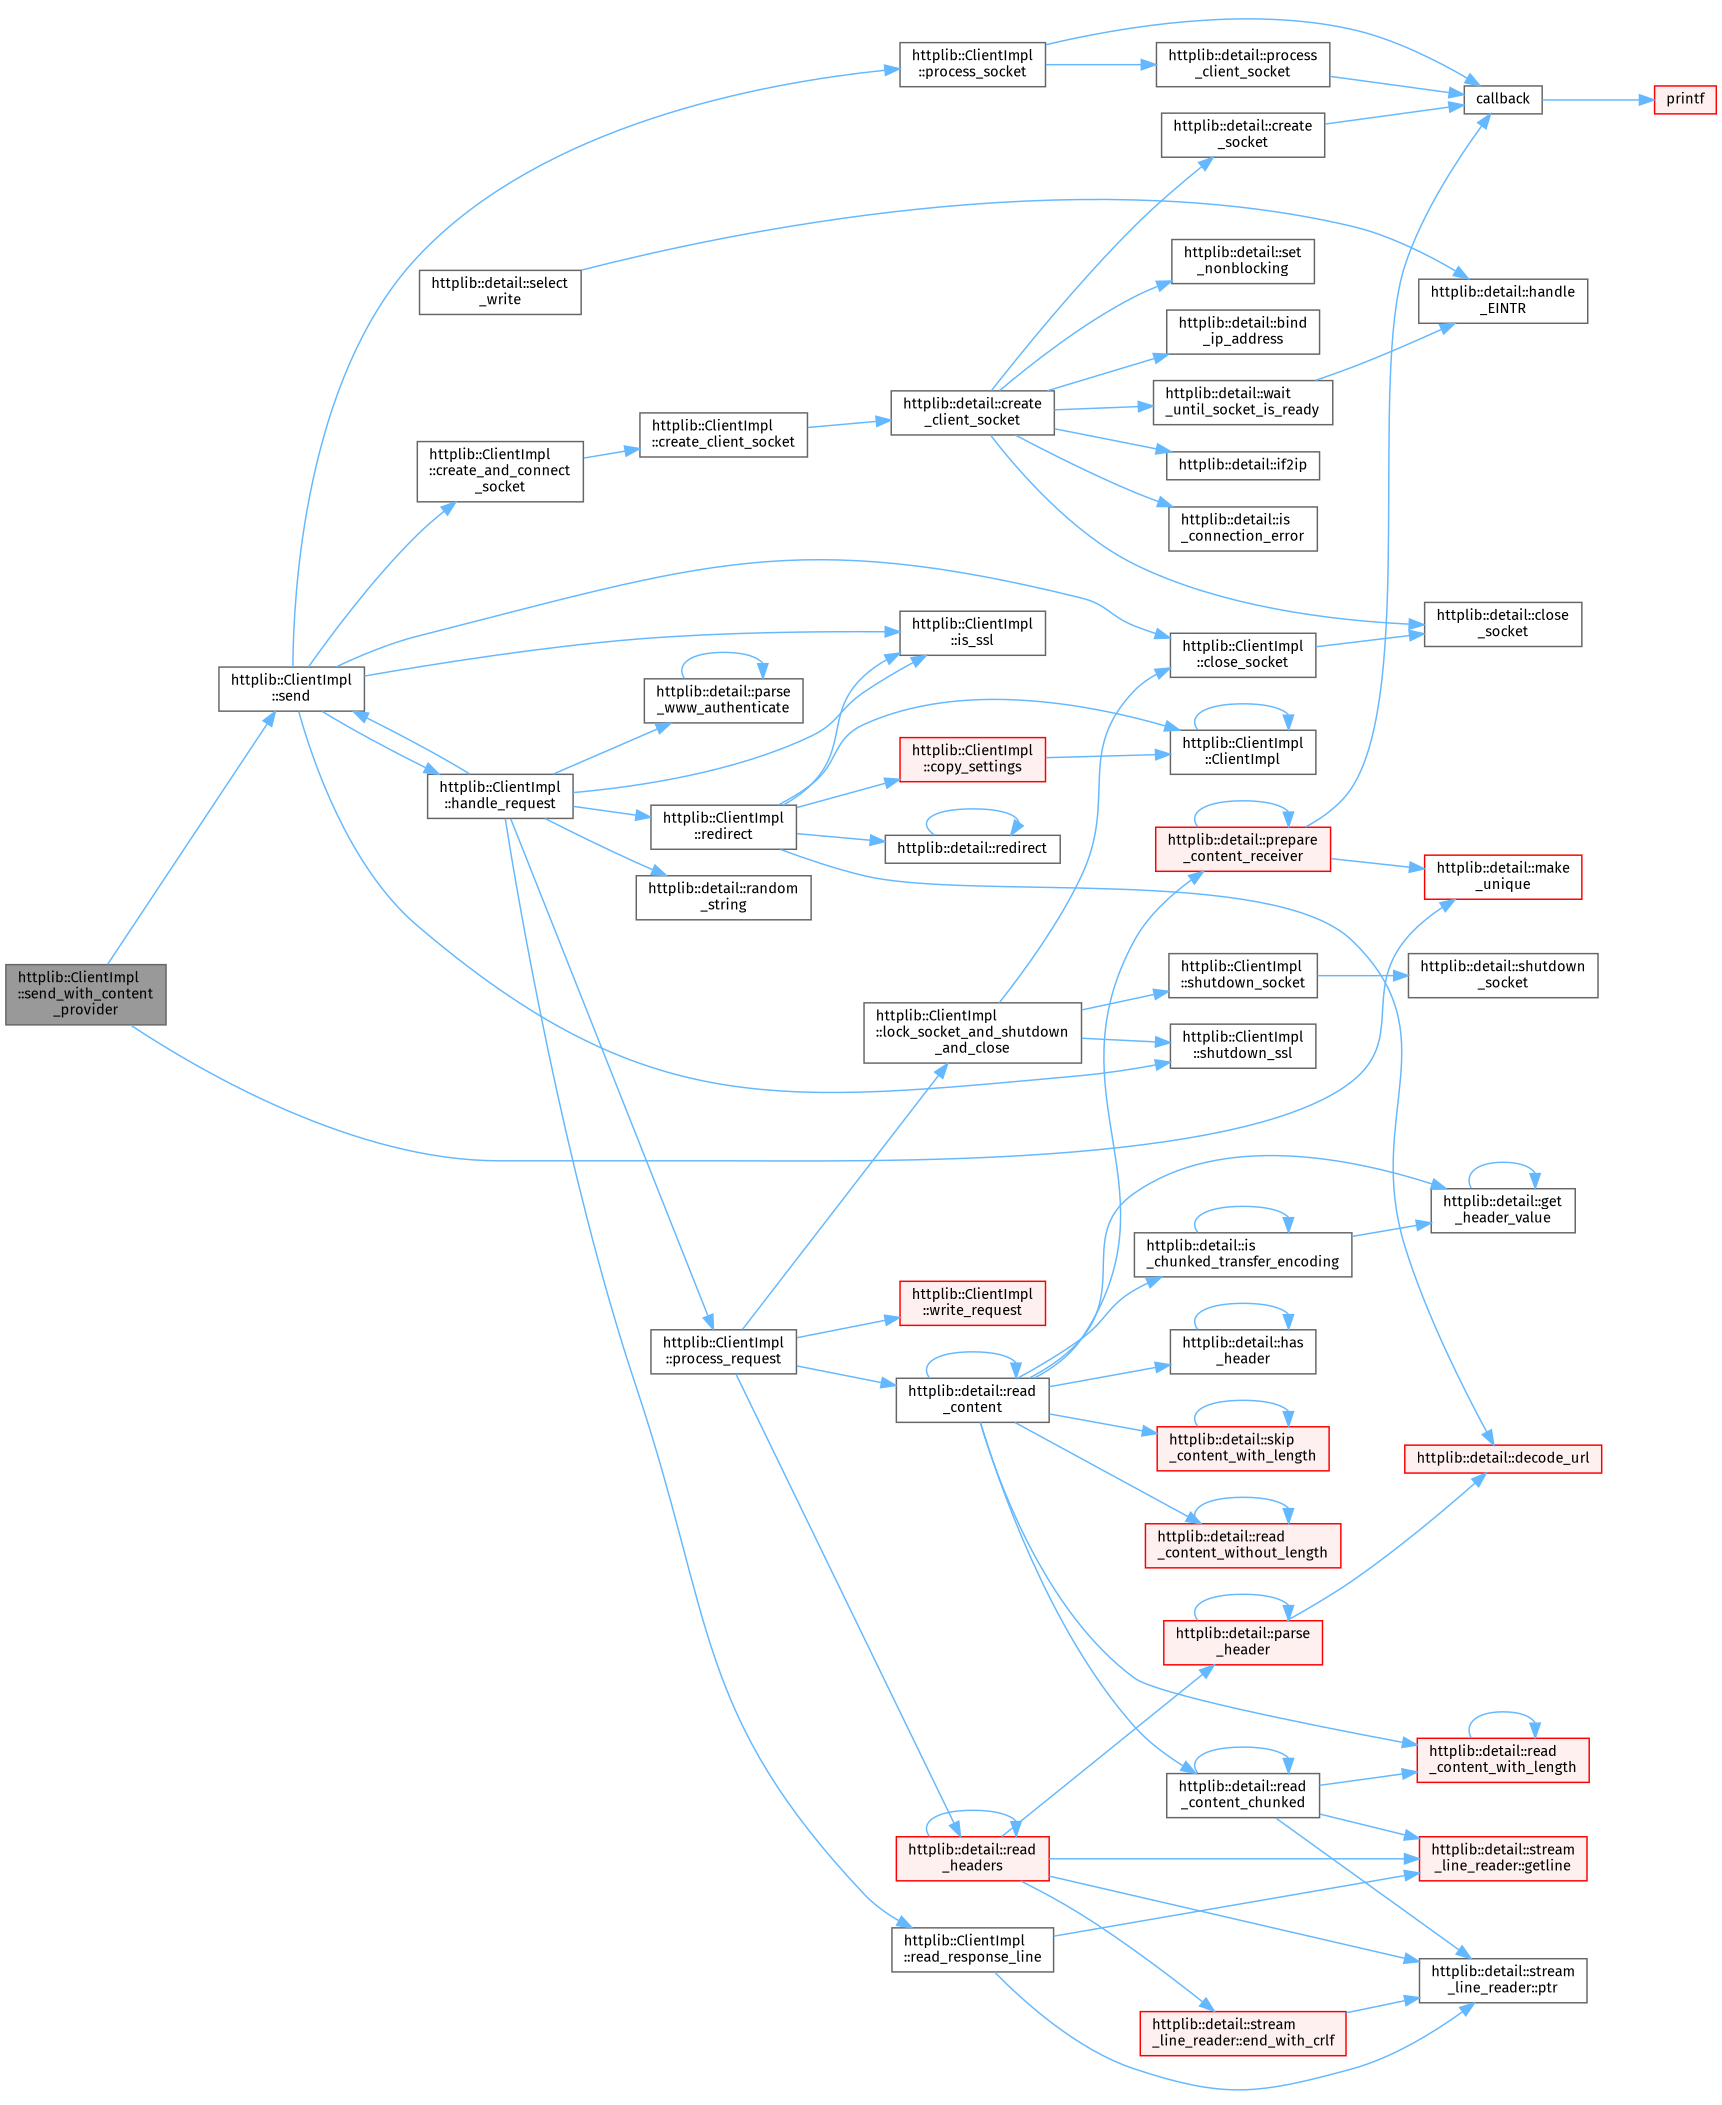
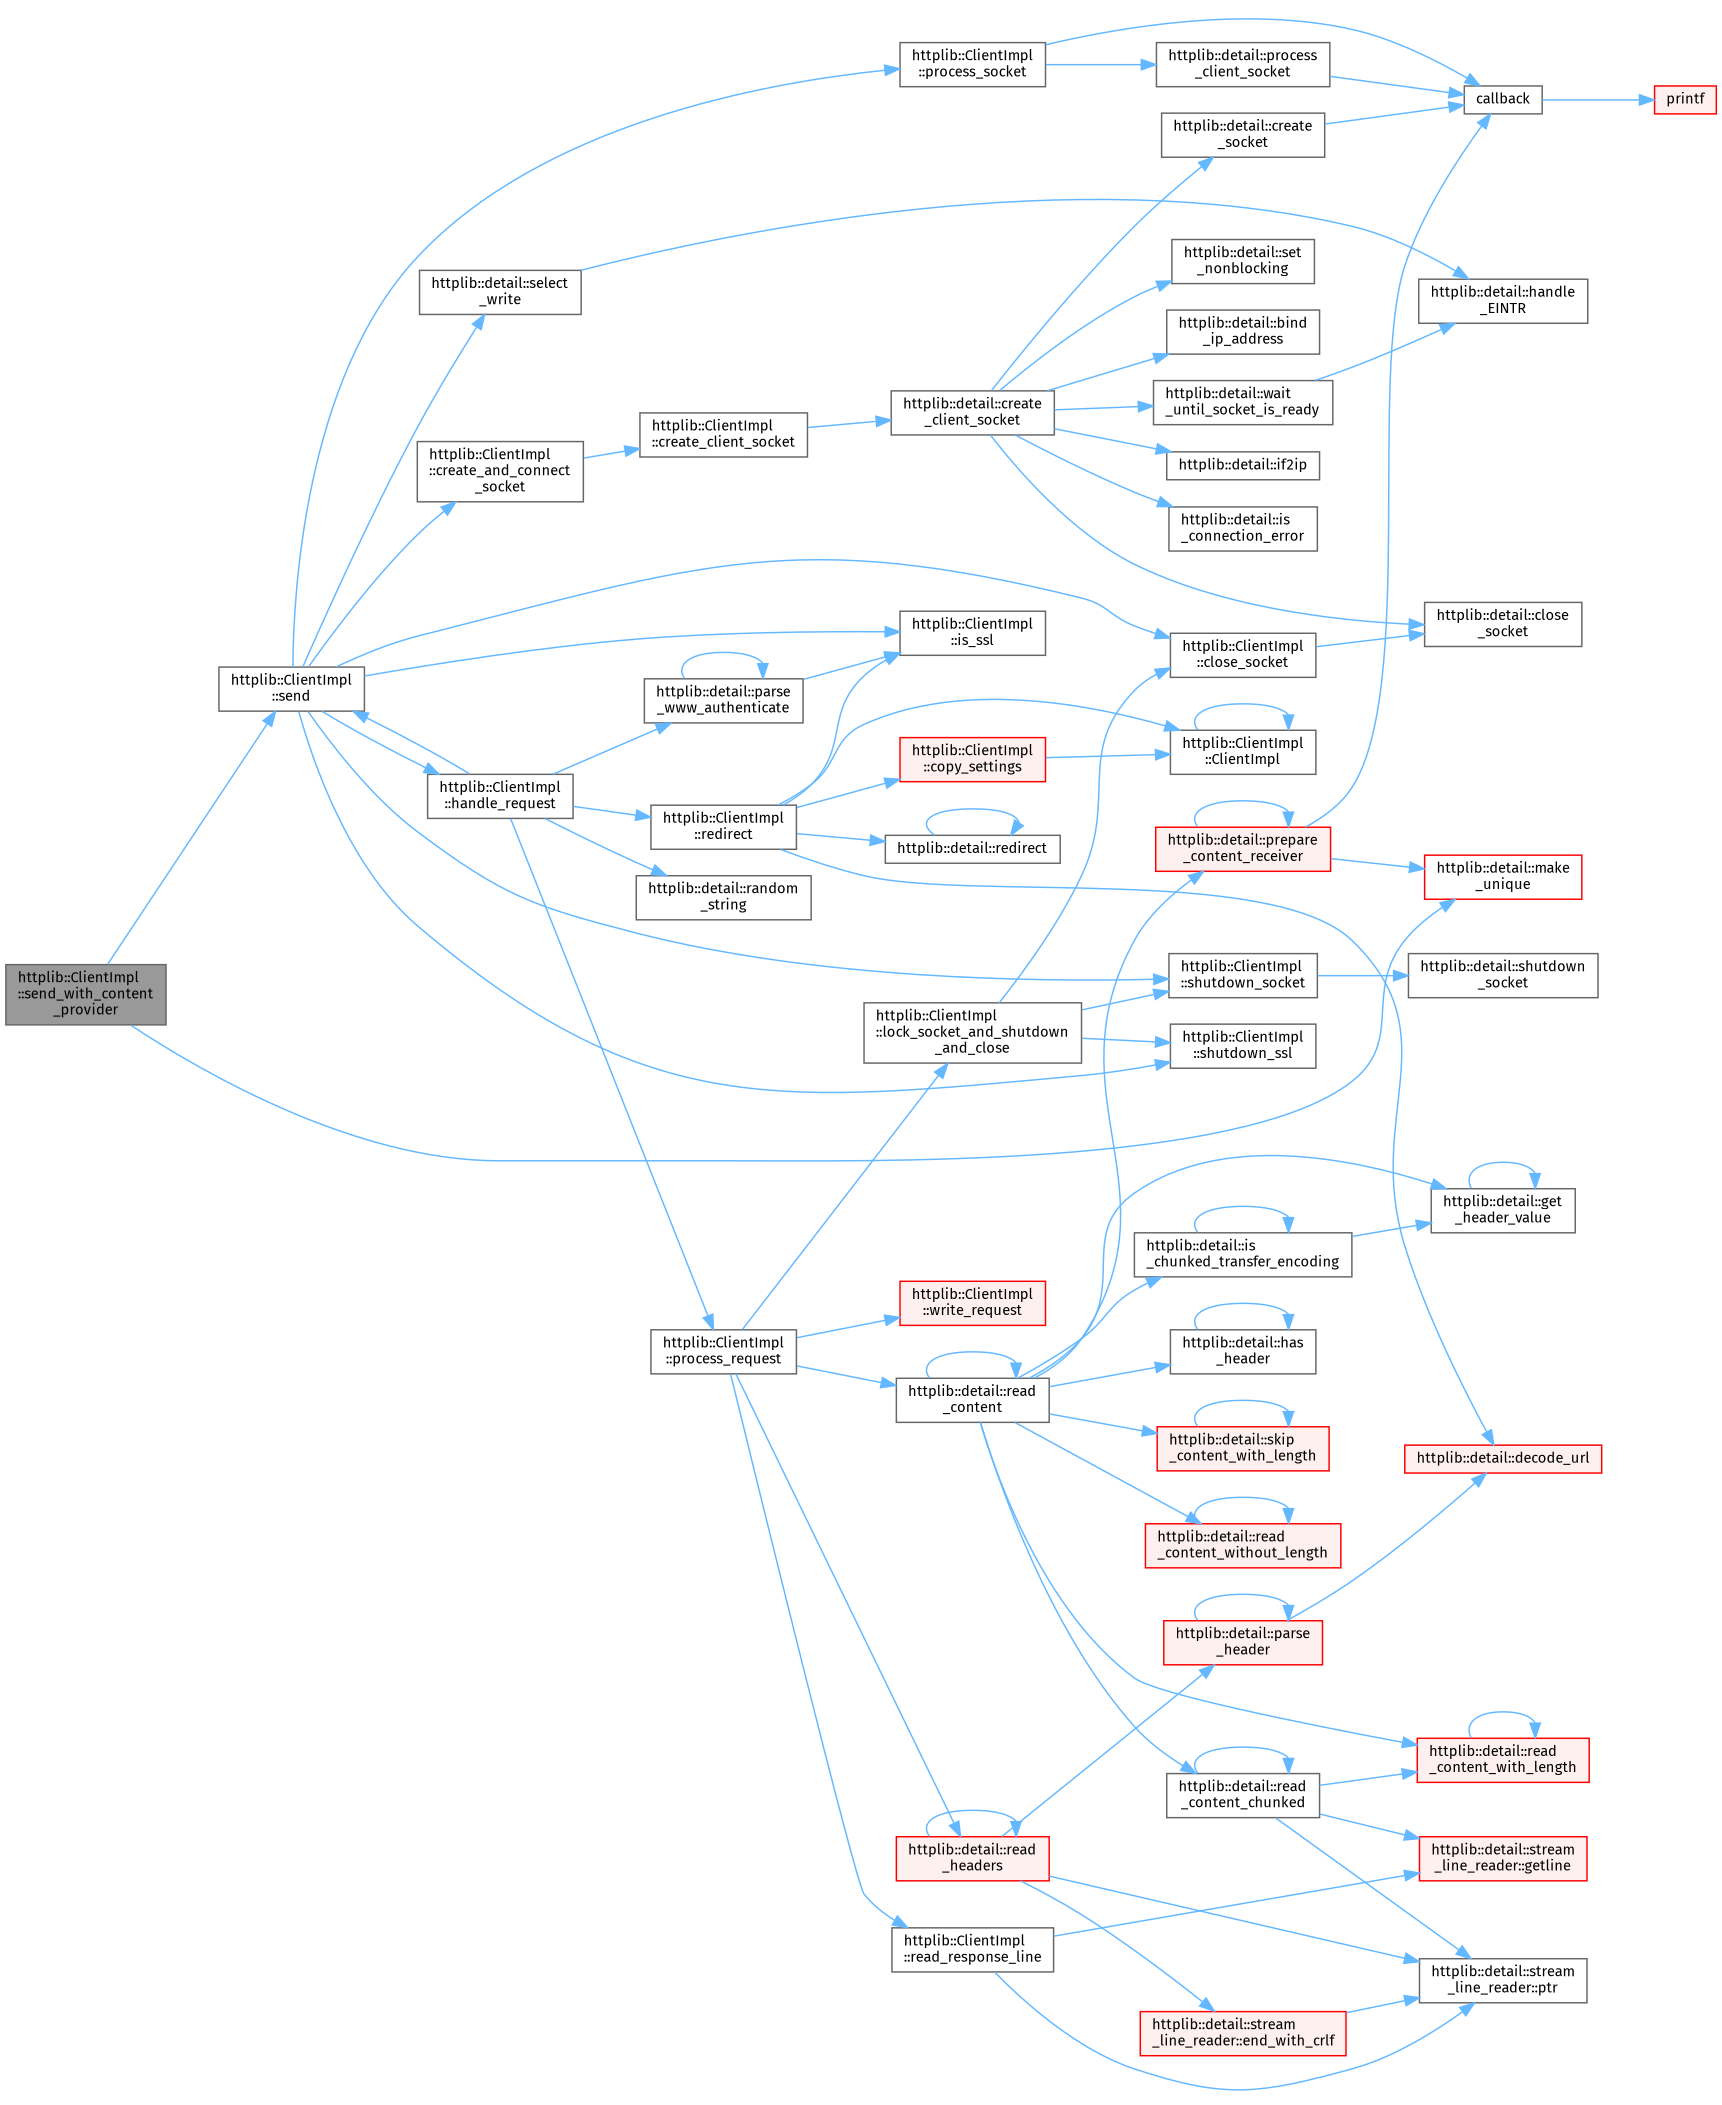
none -> (383, 494)
(756, 758) -> (845, 668)
none -> (692, 945)
(640, 1398) -> (800, 1654)
(1227, 1859) -> none
